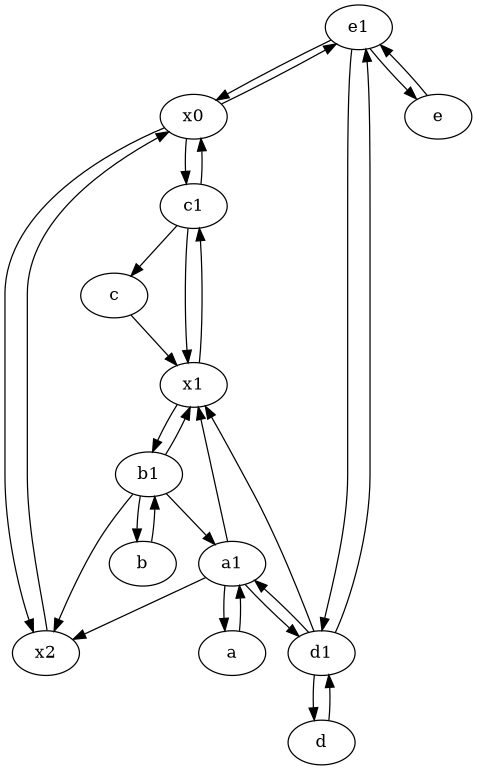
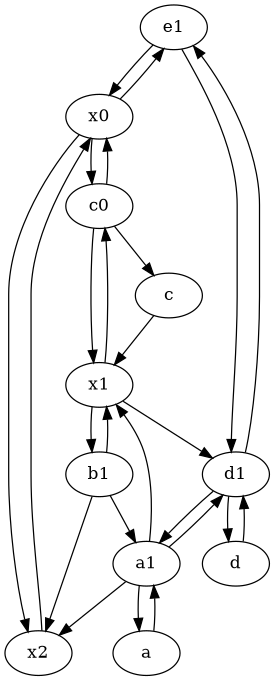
(438, 117) -> none
(194, 206) -> (99, 206)
(268, 522) -> (162, 426)
(143, 564) -> none
